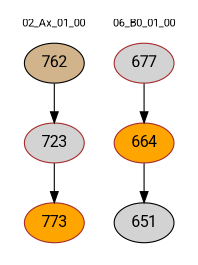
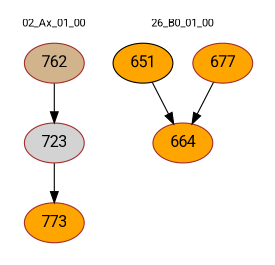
(145, 24) -> (183, 24)
(54, 63) -> (54, 63)
(144, 63) -> (223, 63)
(144, 177) -> (160, 98)
(144, 223) -> (143, 63)
